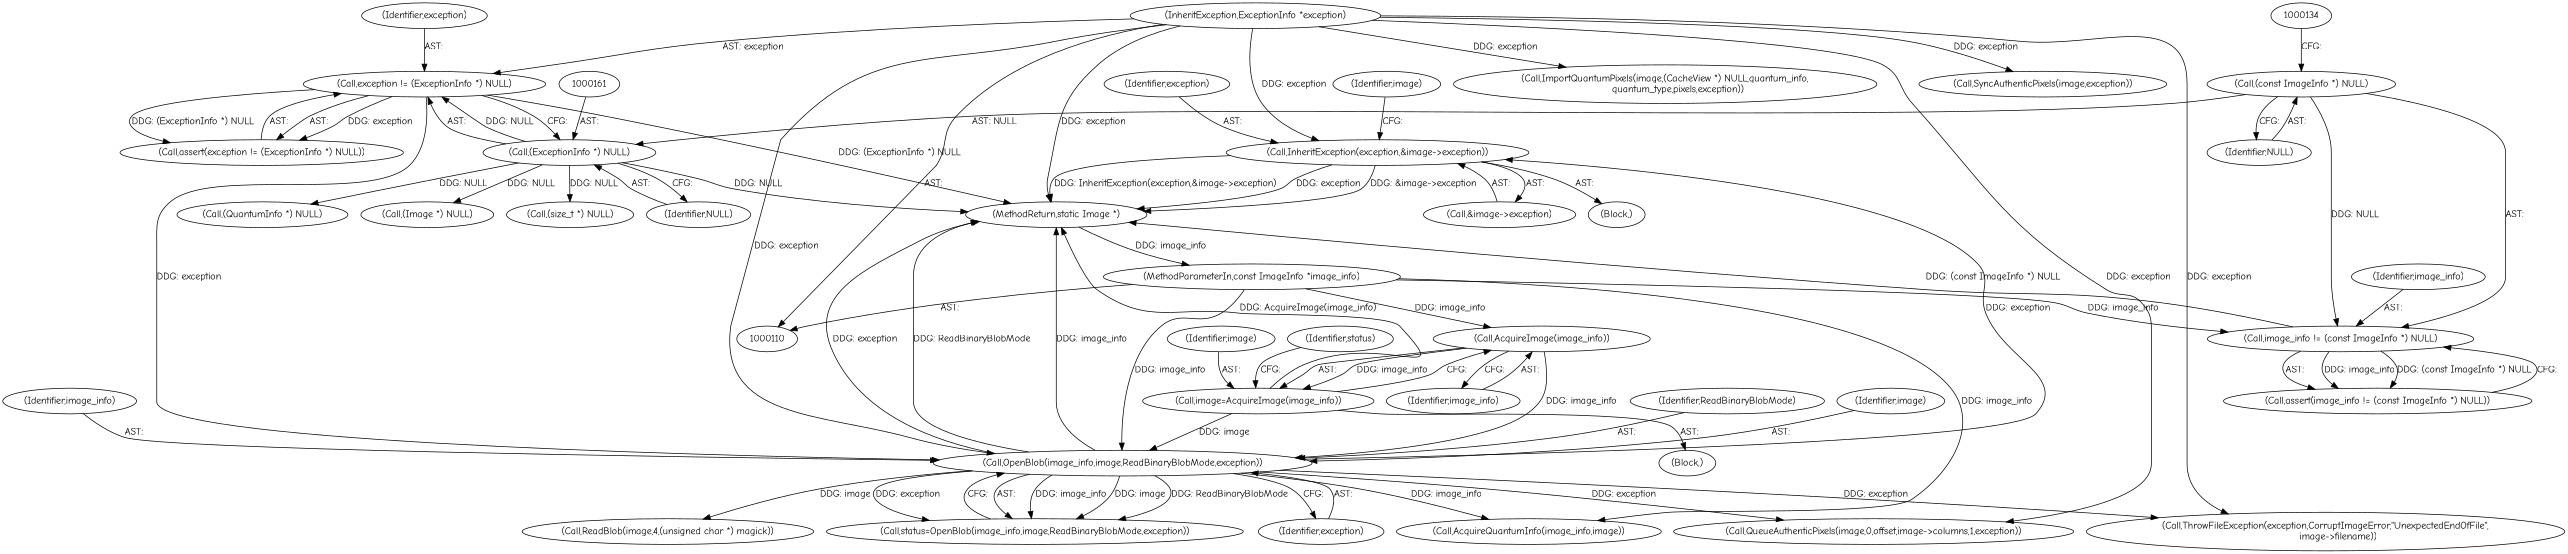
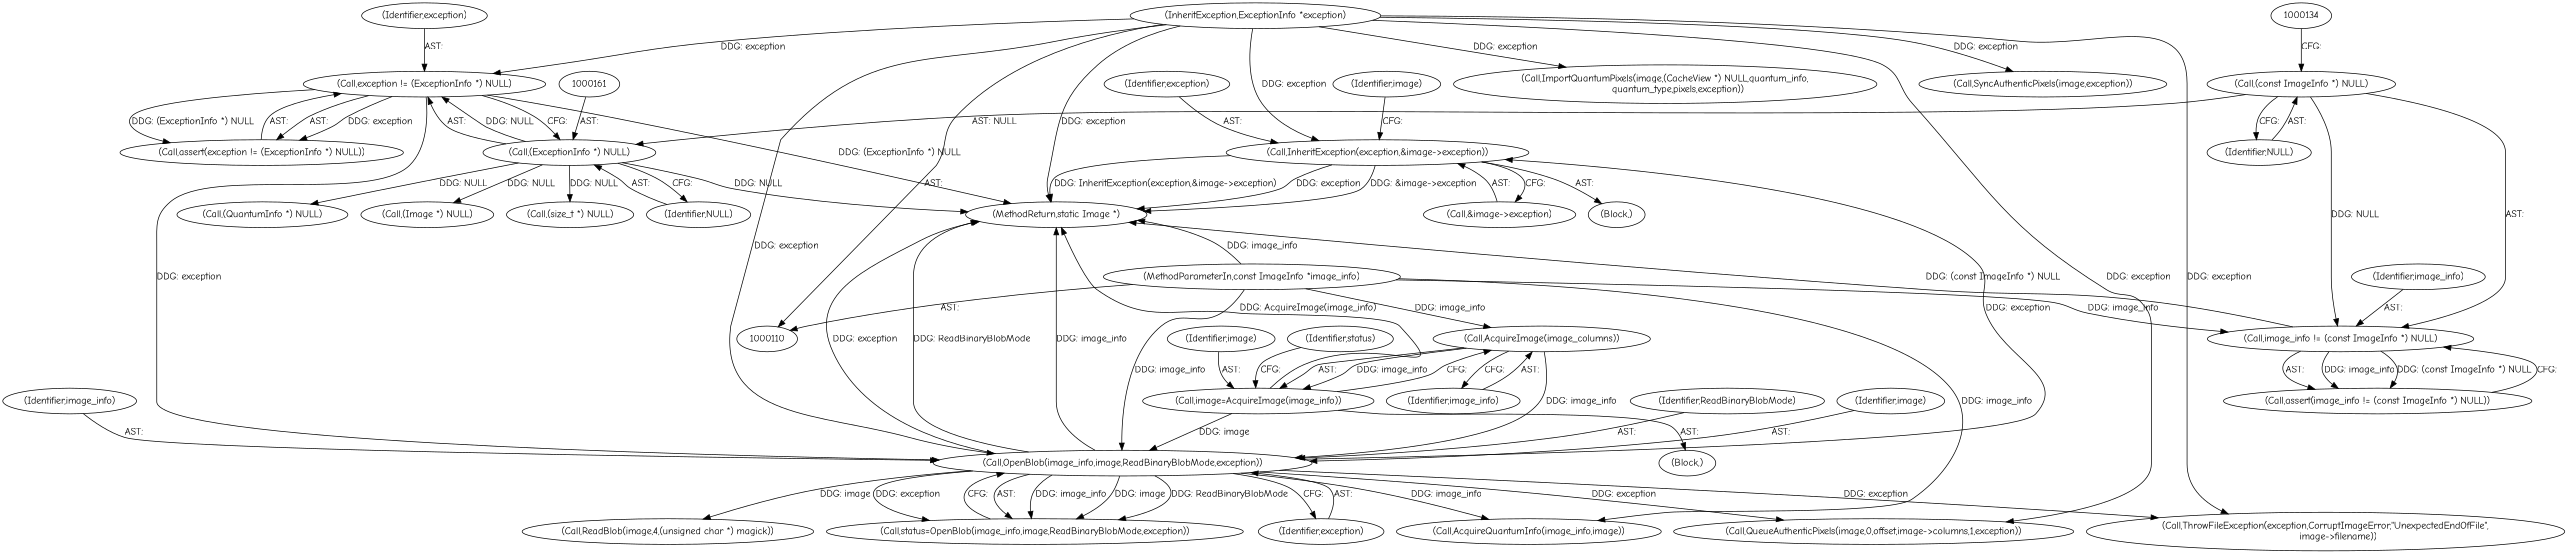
(753, 47) -> (753, 47)
(1537, 184) -> (1537, 184)
(1129, 249) -> (1196, 235)
(1542, 339) -> (1542, 339)
